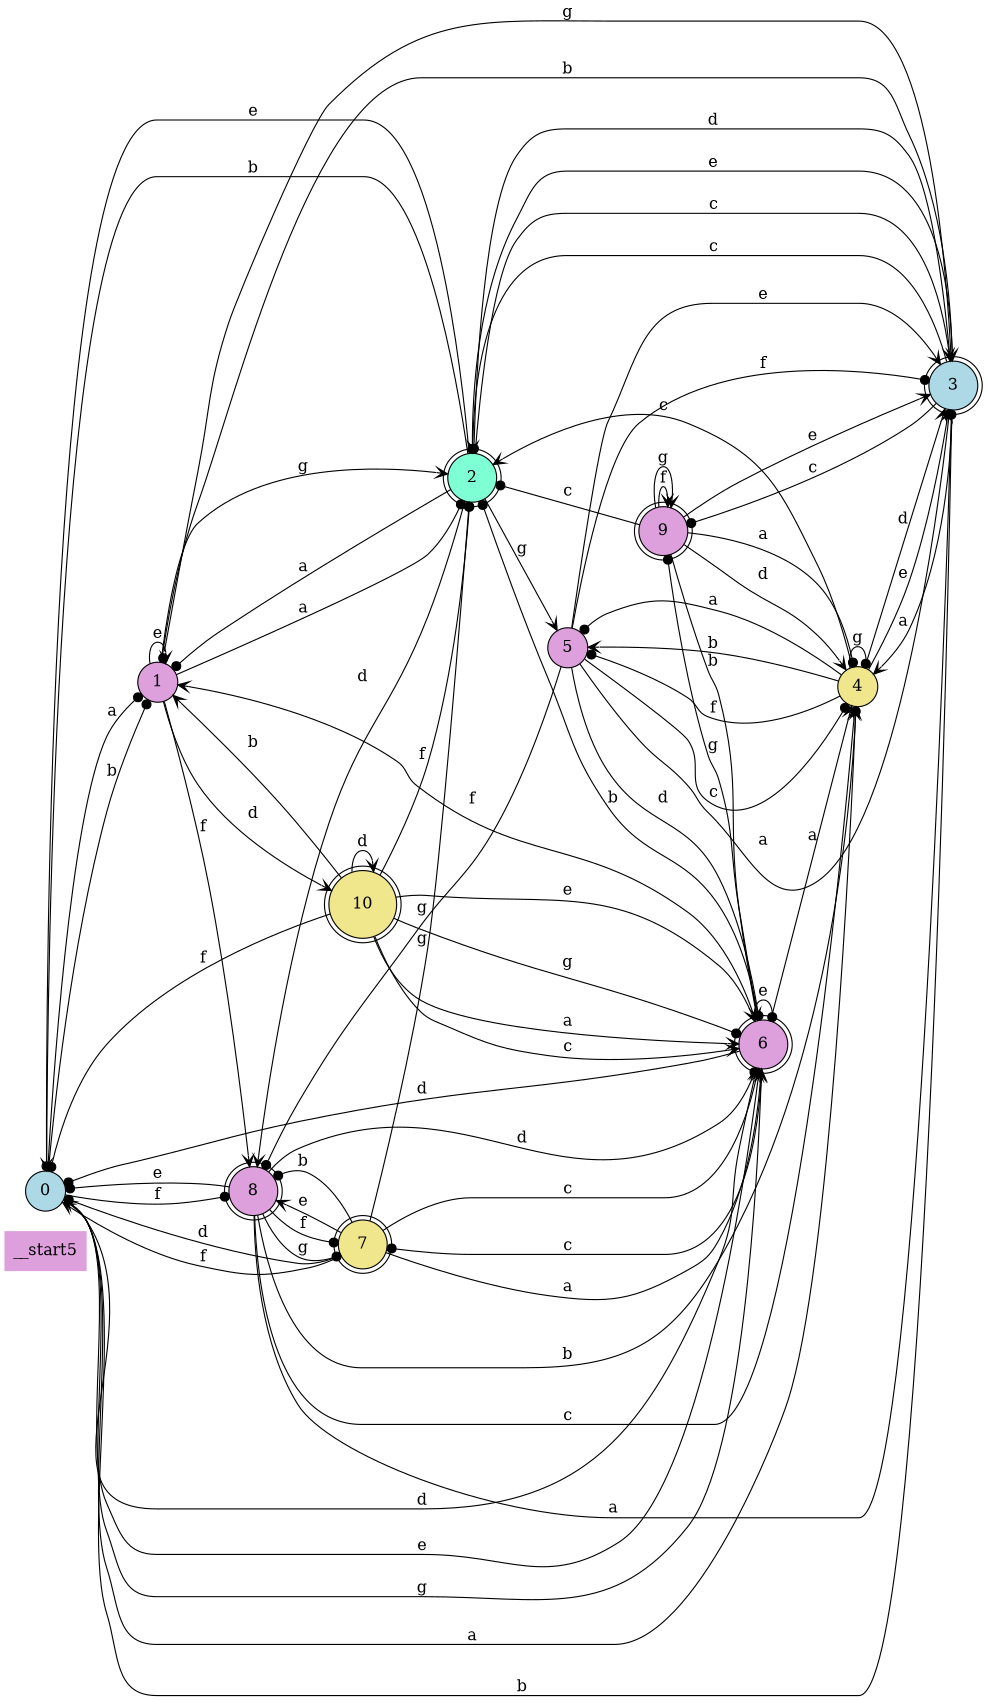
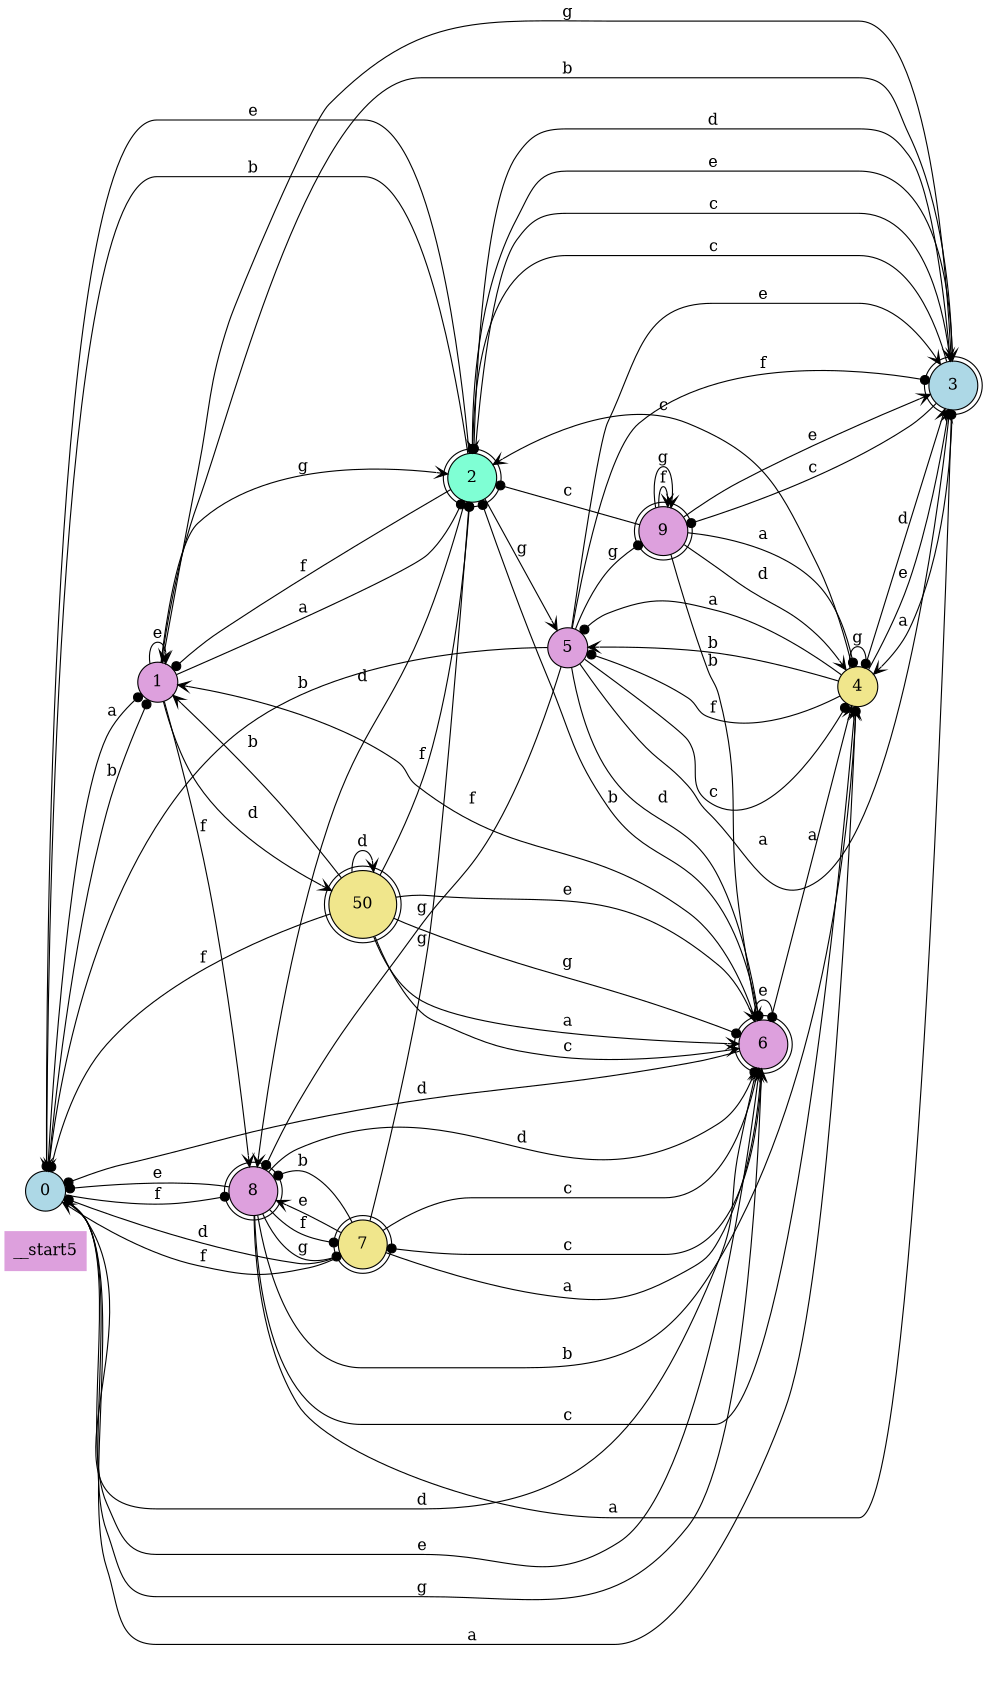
(477, 25) -> (477, 25)
(303, 567) -> (303, 567)
(722, 790) -> (598, 584)
(363, 904) -> (363, 904)
(874, 1664) -> (199, 772)
